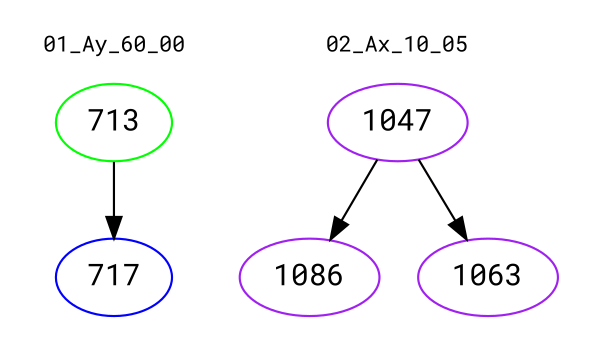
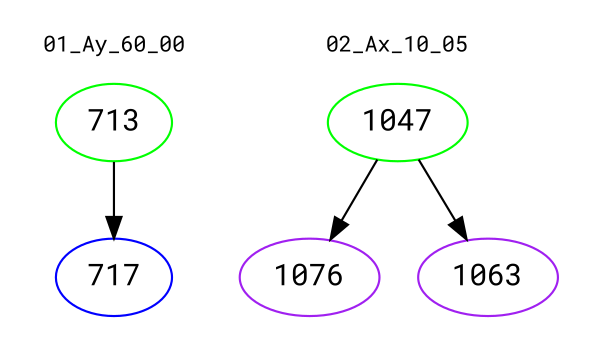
(398, 123) -> (398, 123)
(310, 277) -> (310, 277)
